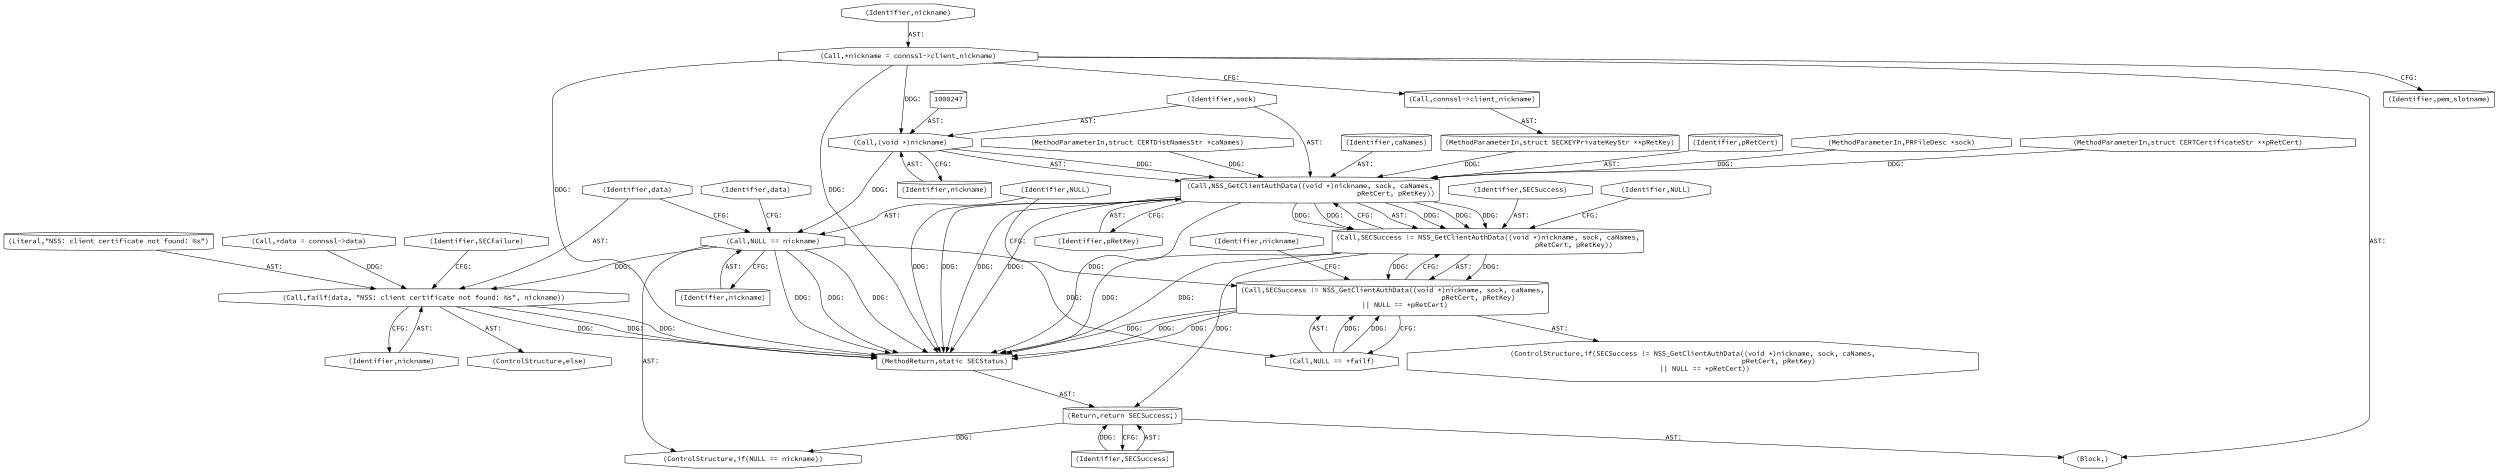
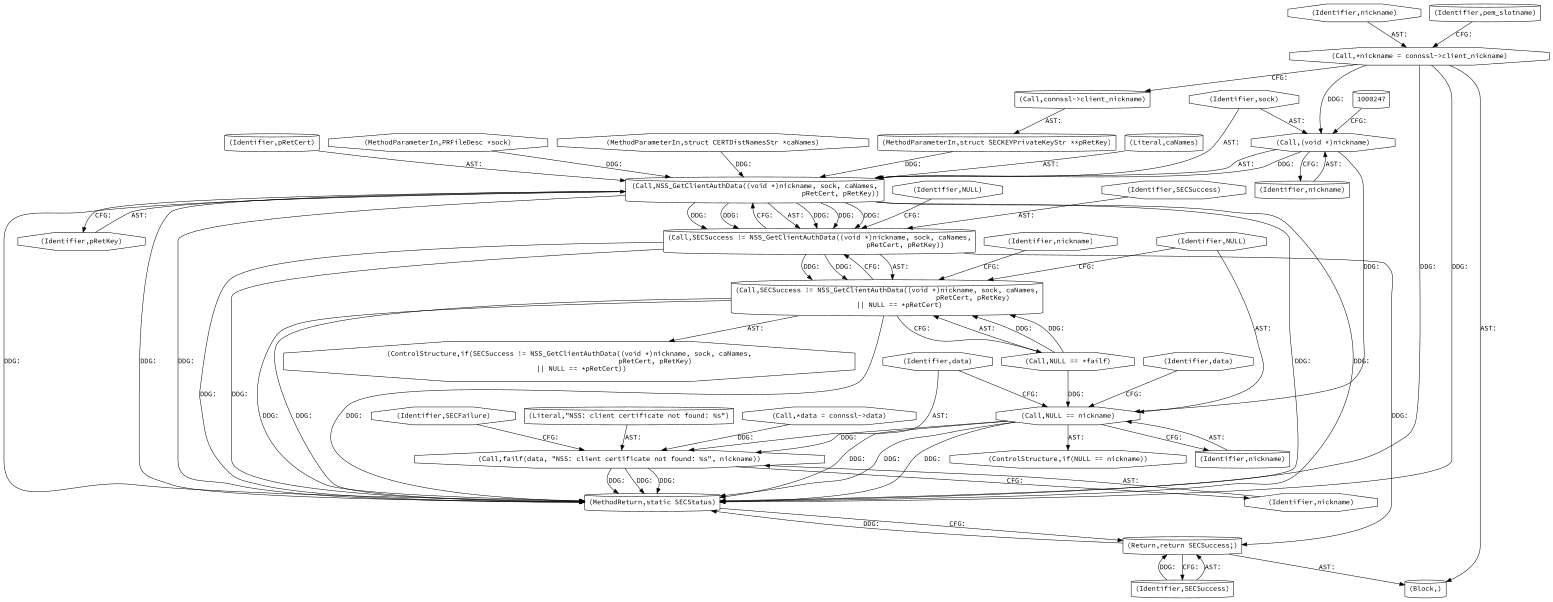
(1729, 60) -> (1454, 33)
(938, 121) -> (1361, 121)
(1387, 143) -> (1164, 143)
(2188, 143) -> none
(1053, 299) -> (1068, 386)
(539, 361) -> none
(1070, 394) -> (960, 524)
(938, 437) -> (919, 532)
(2093, 459) -> (1426, 589)
